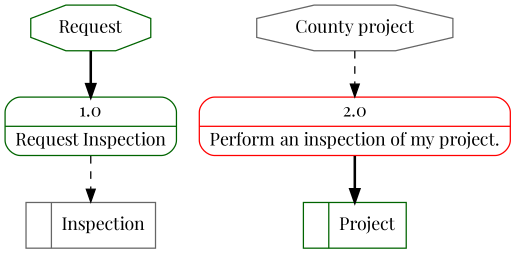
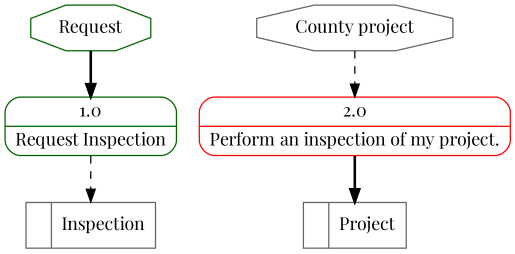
(355, 225) -> (355, 225)
